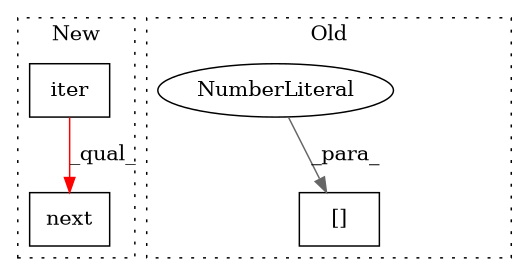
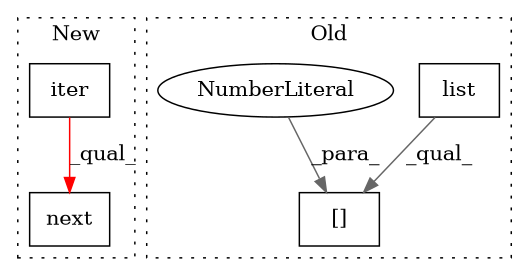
none -> (459, 90)
